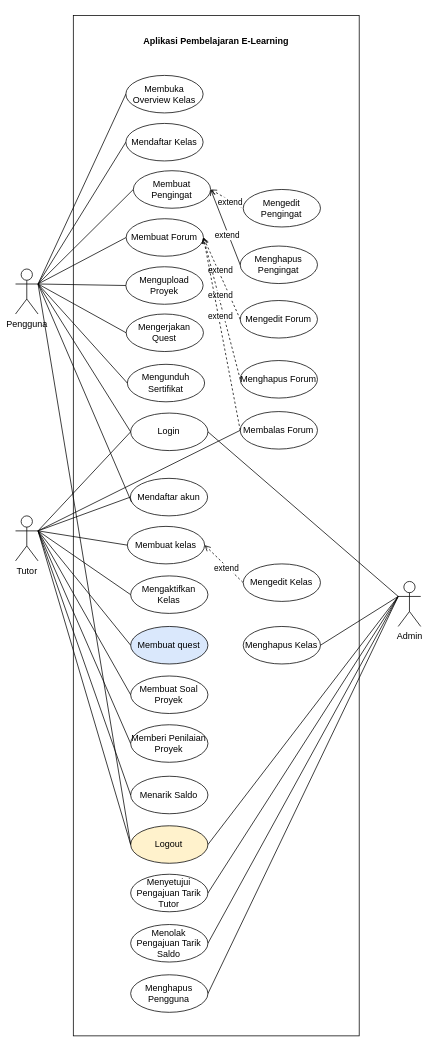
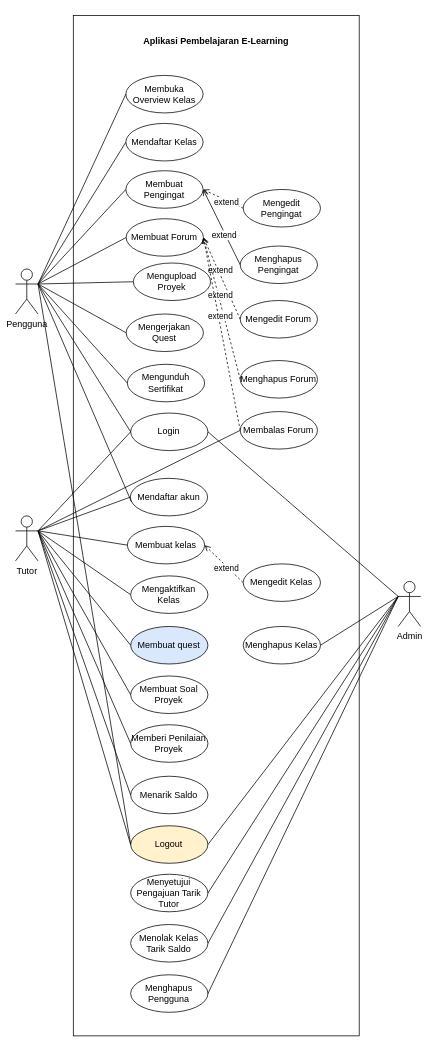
(172, 189) -> (164, 189)
(164, 285) -> (172, 282)
(169, 943) -> (169, 943)
